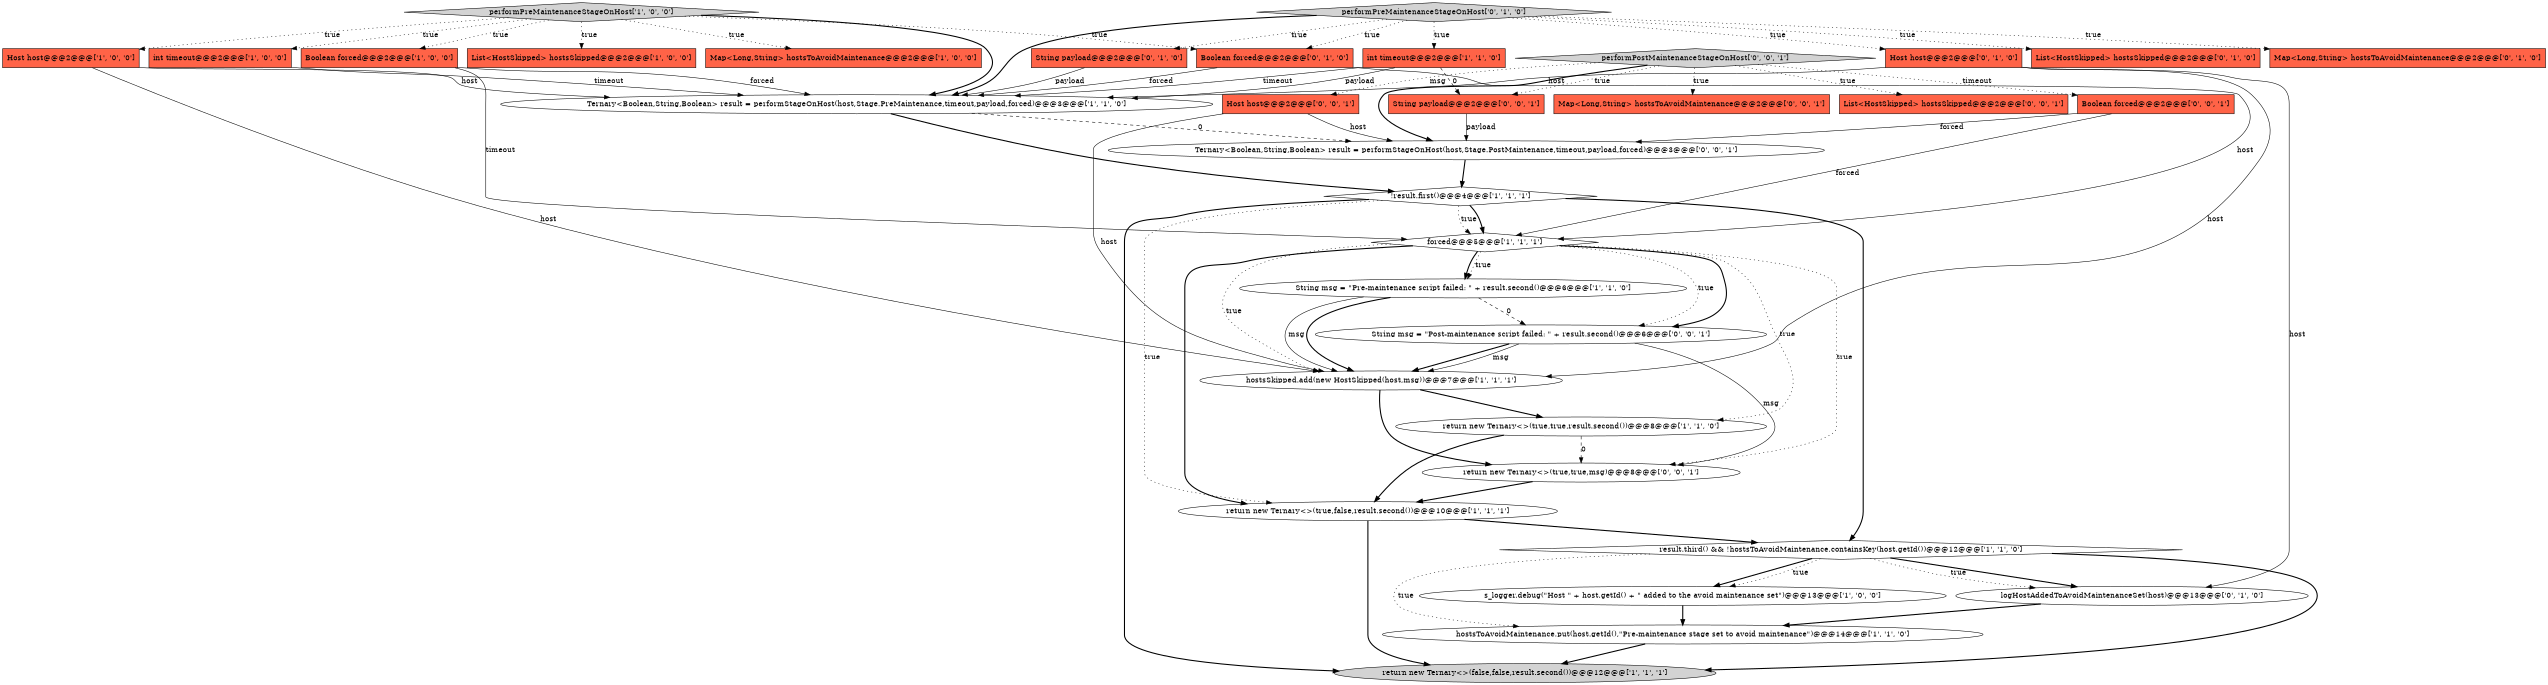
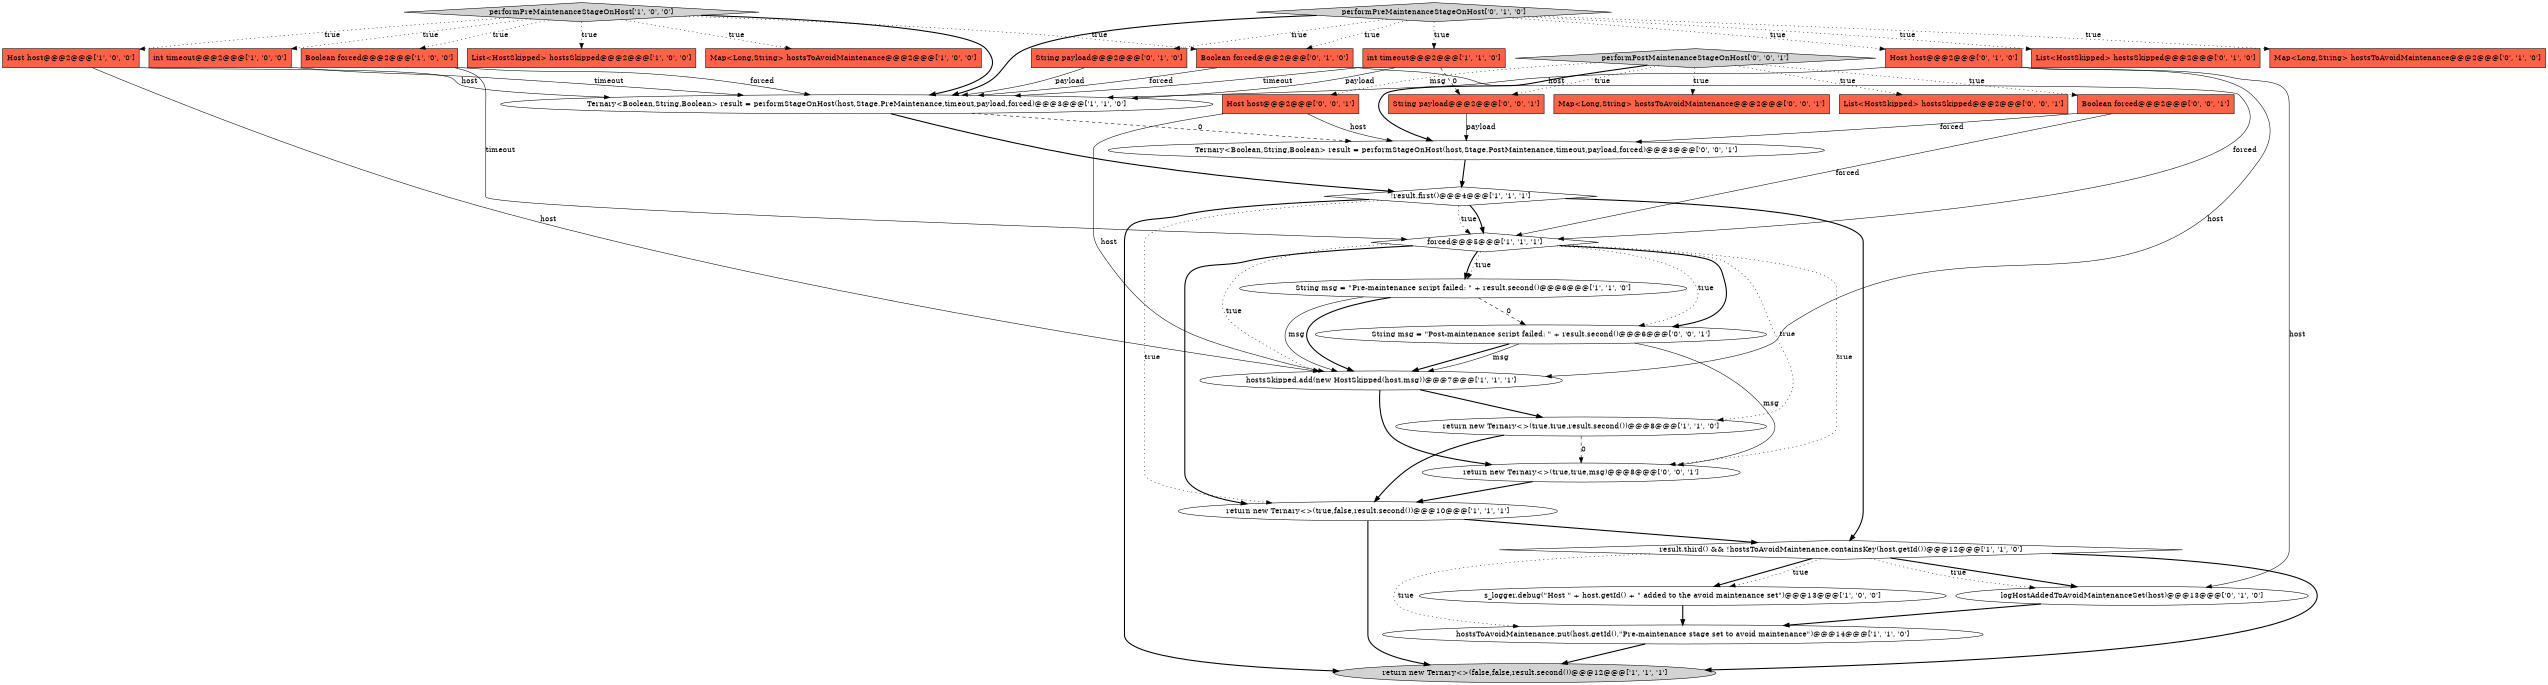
(1977, 81) -> (1977, 81)
(2245, 150) -> (2245, 150)
